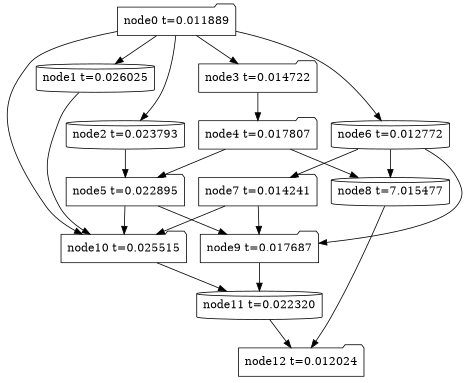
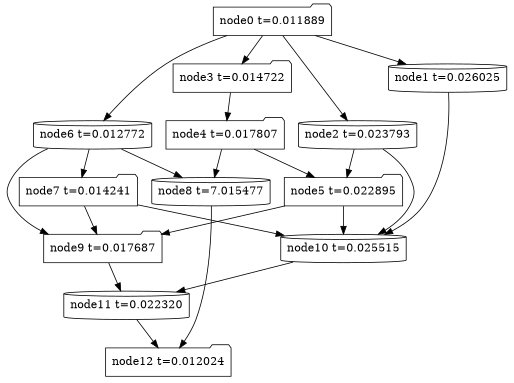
(8, 109) -> (414, 190)
(124, 248) -> (343, 248)
